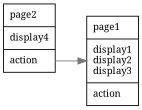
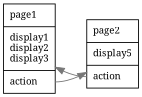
(29, 38) -> (113, 53)
none -> (67, 80)
